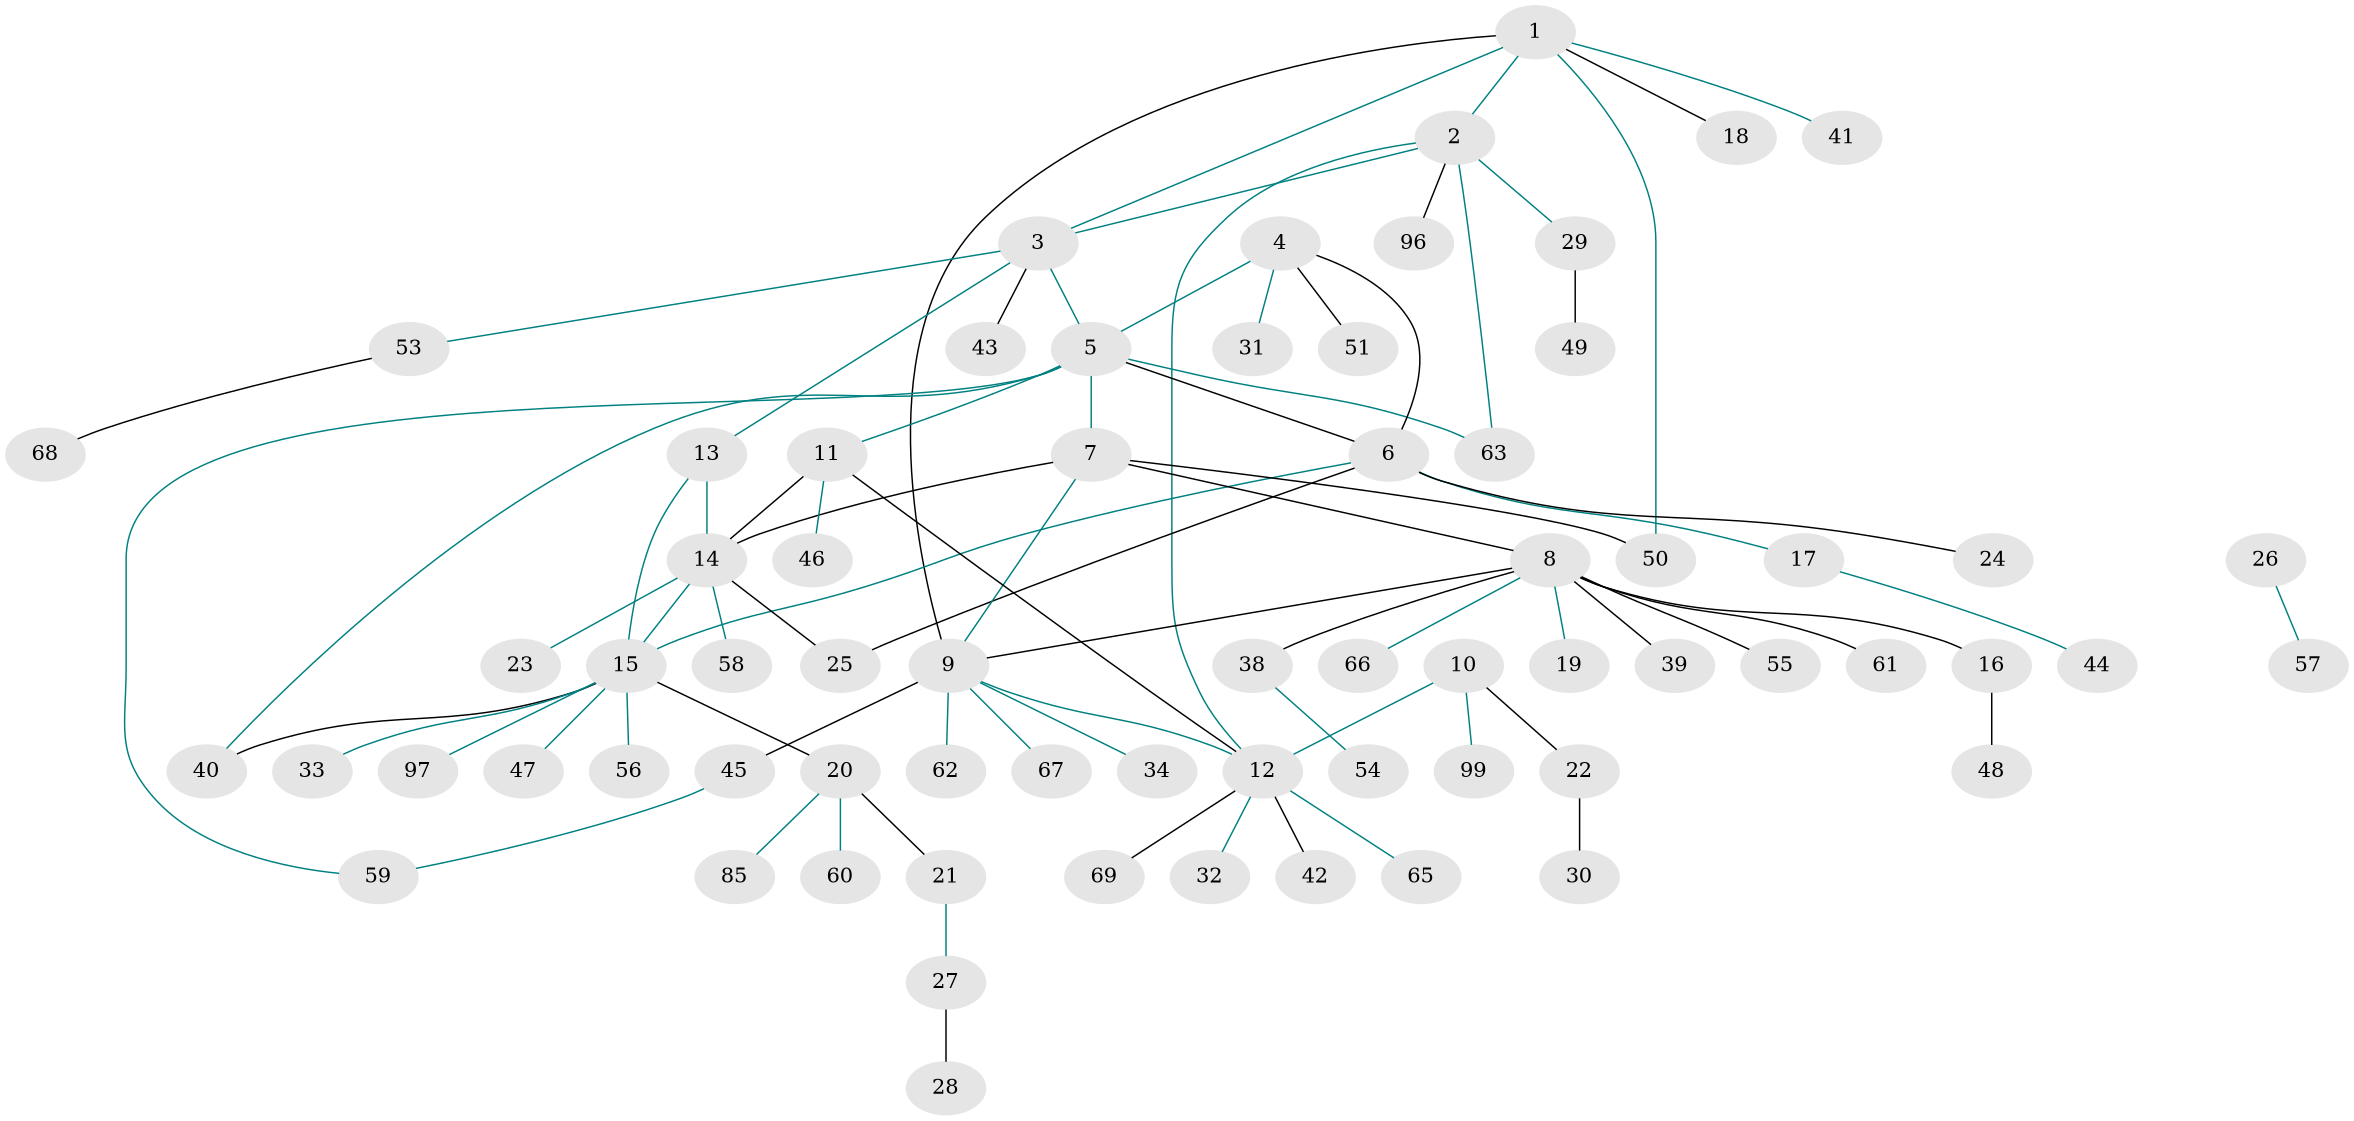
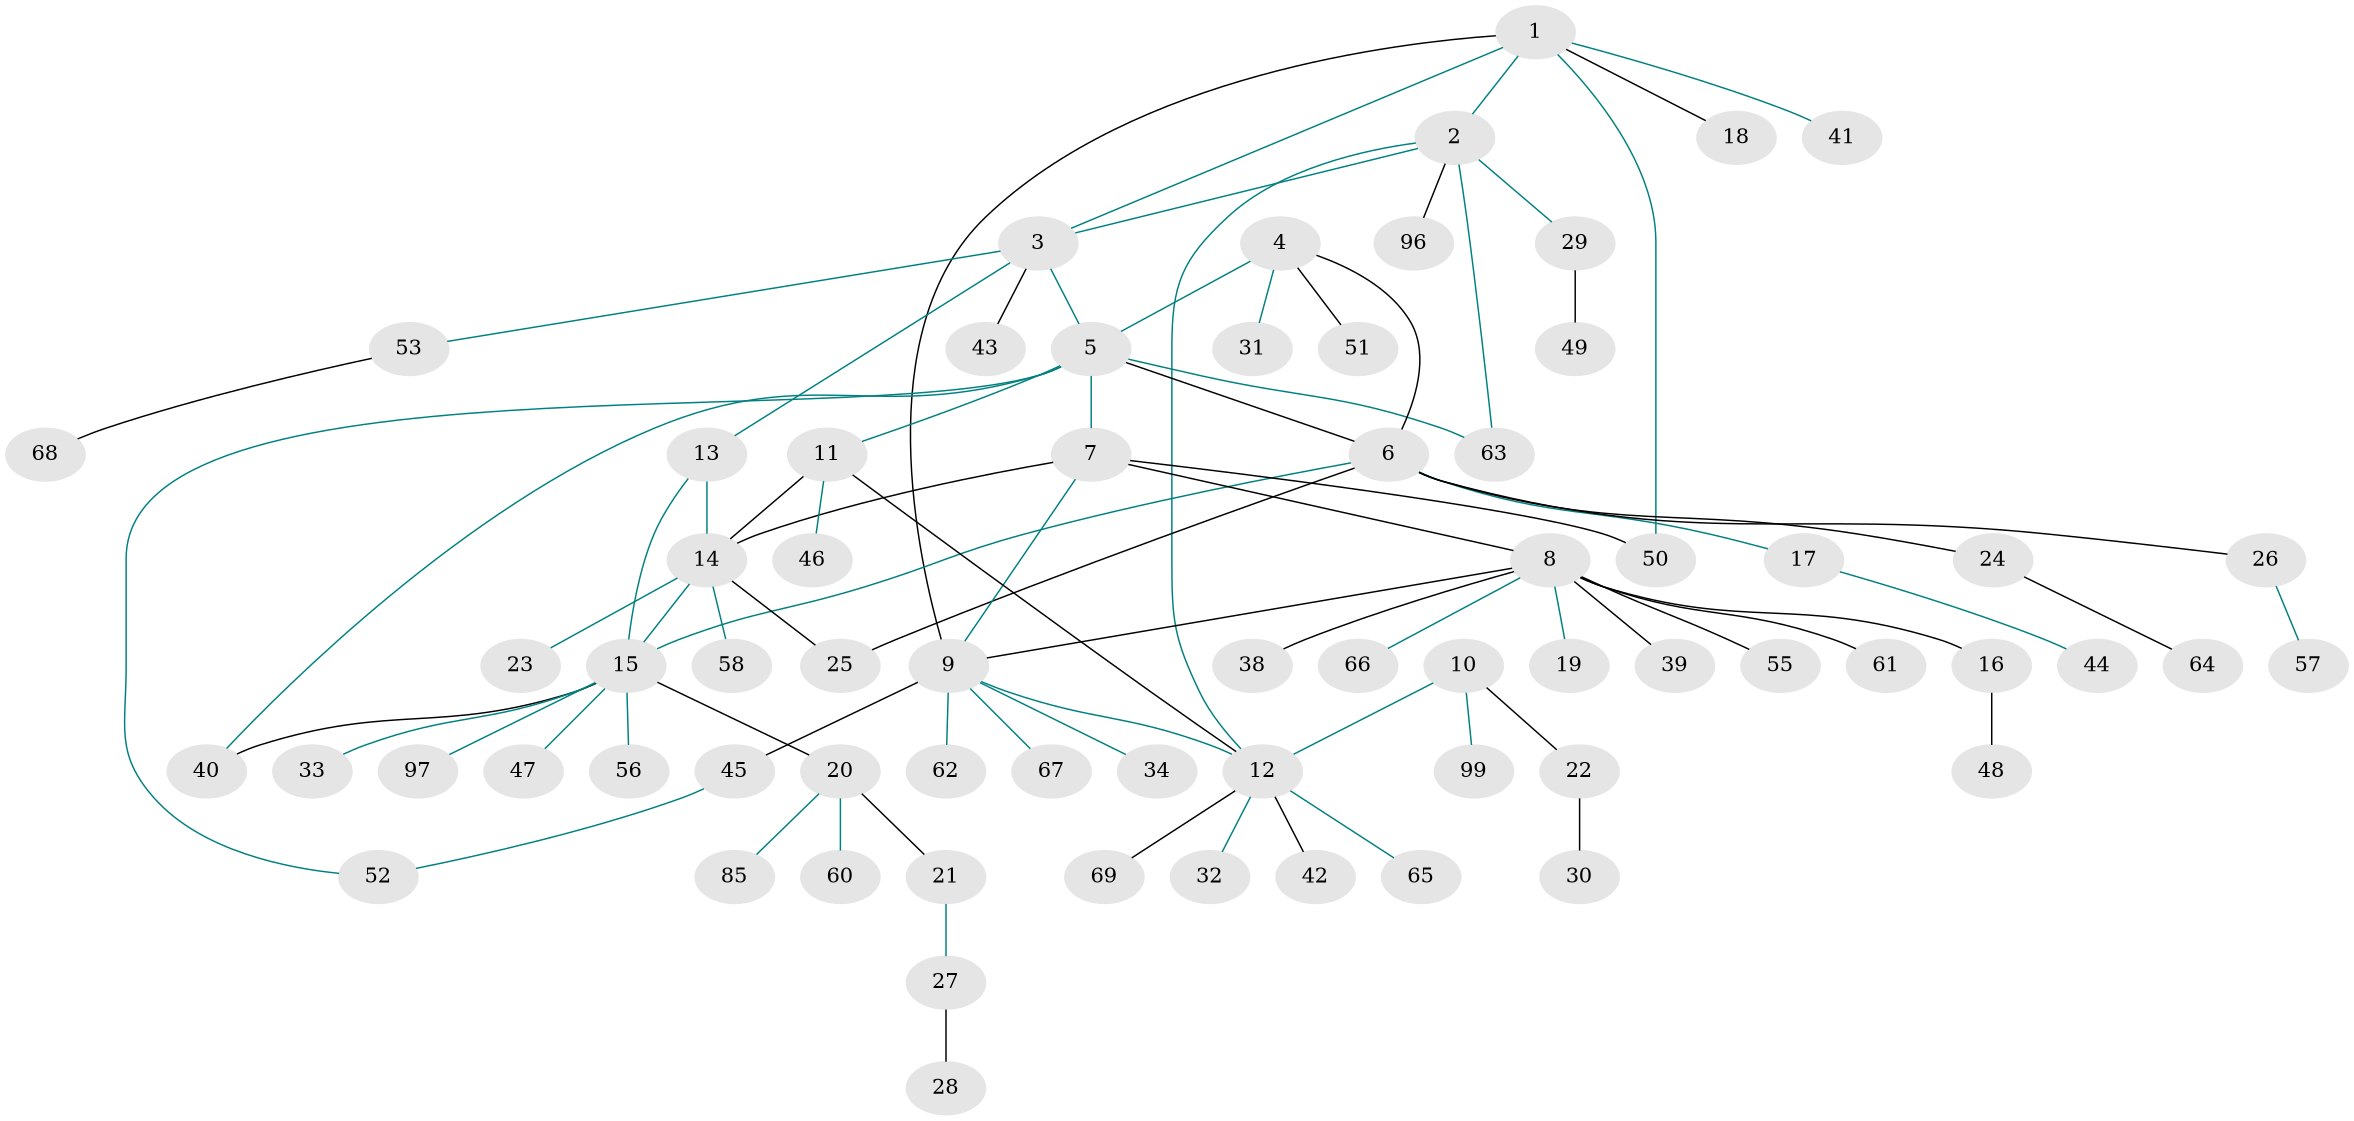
none -> (1862, 524)
none -> (2203, 666)
(1368, 771) -> none
(378, 877) -> (378, 877)
